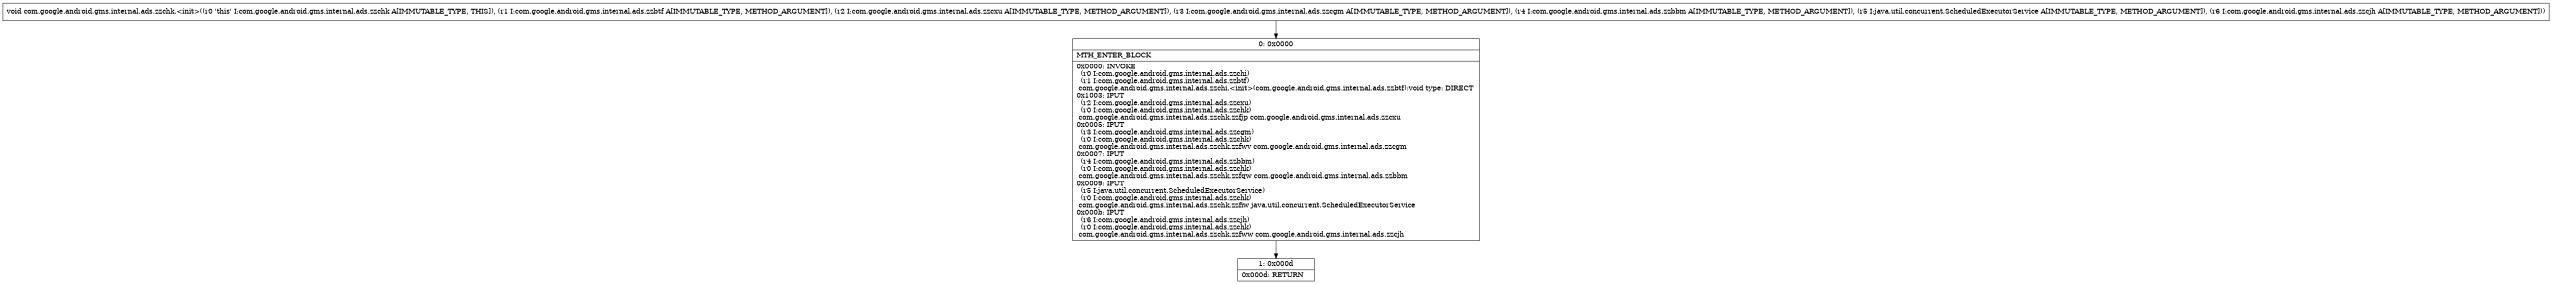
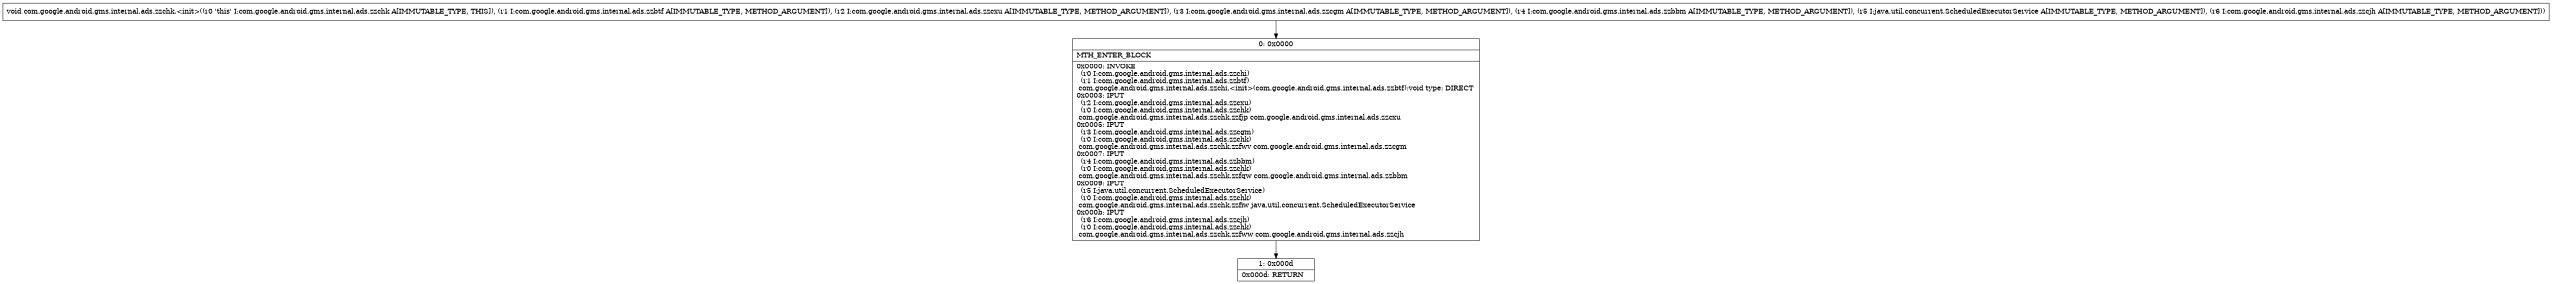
(1102, 96) -> (1102, 96)
